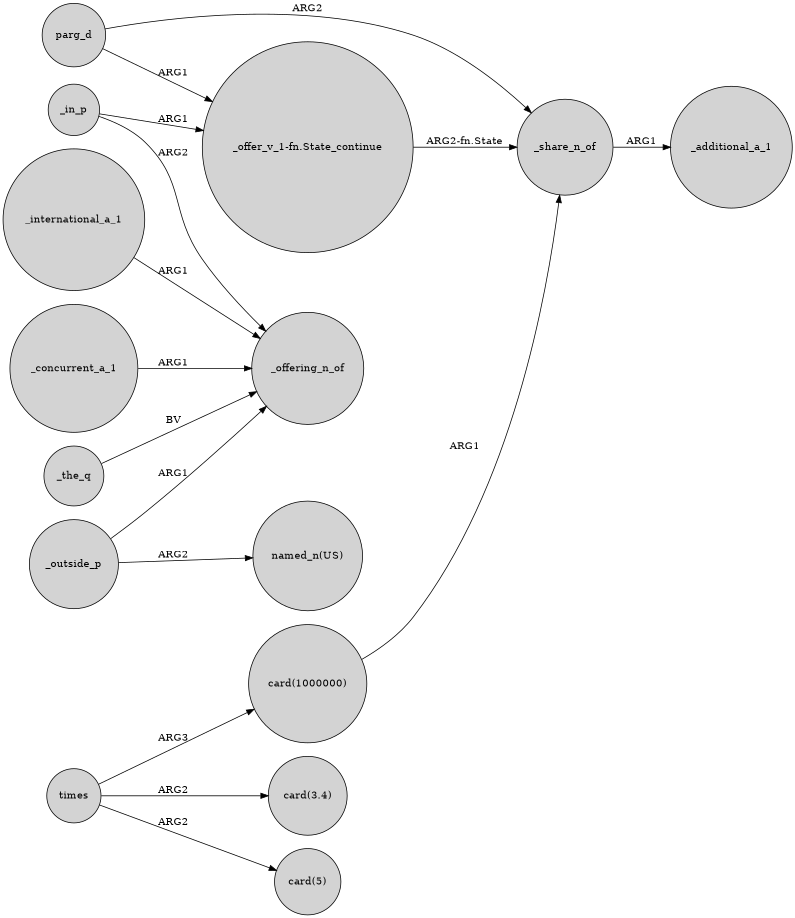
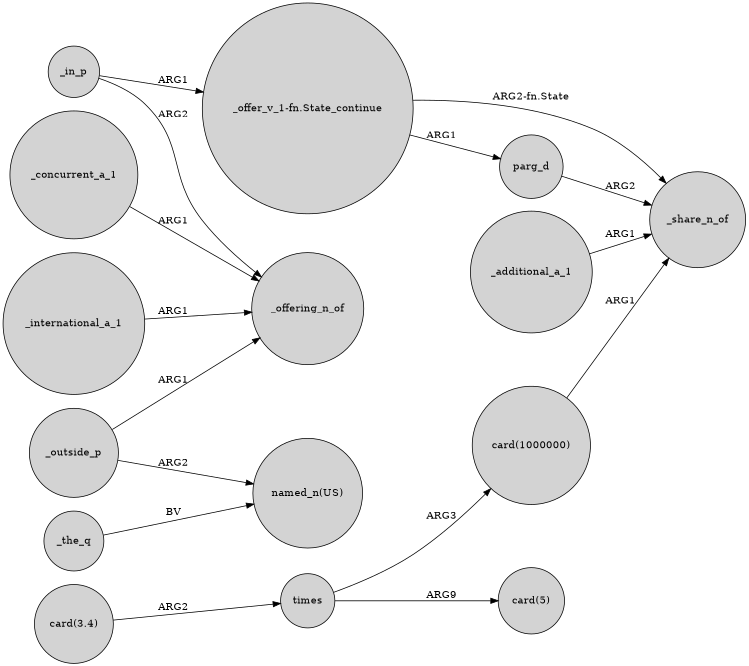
(154, 74) -> (451, 146)
(638, 147) -> (617, 245)
(176, 429) -> (175, 520)
(181, 796) -> (193, 612)
(174, 822) -> (442, 595)
